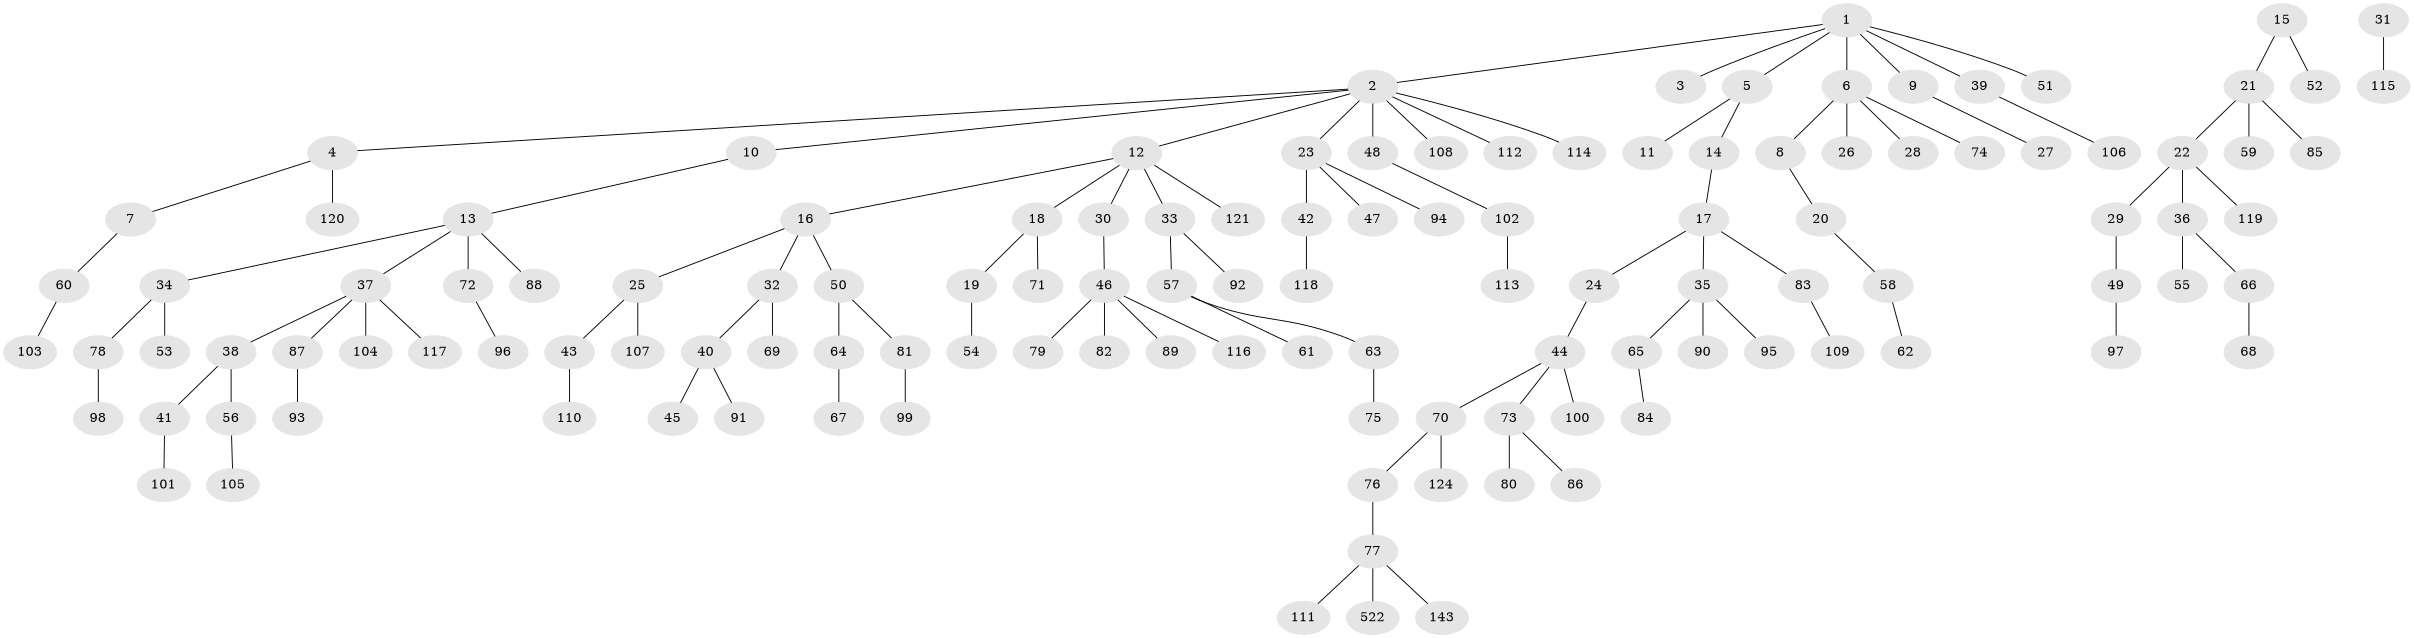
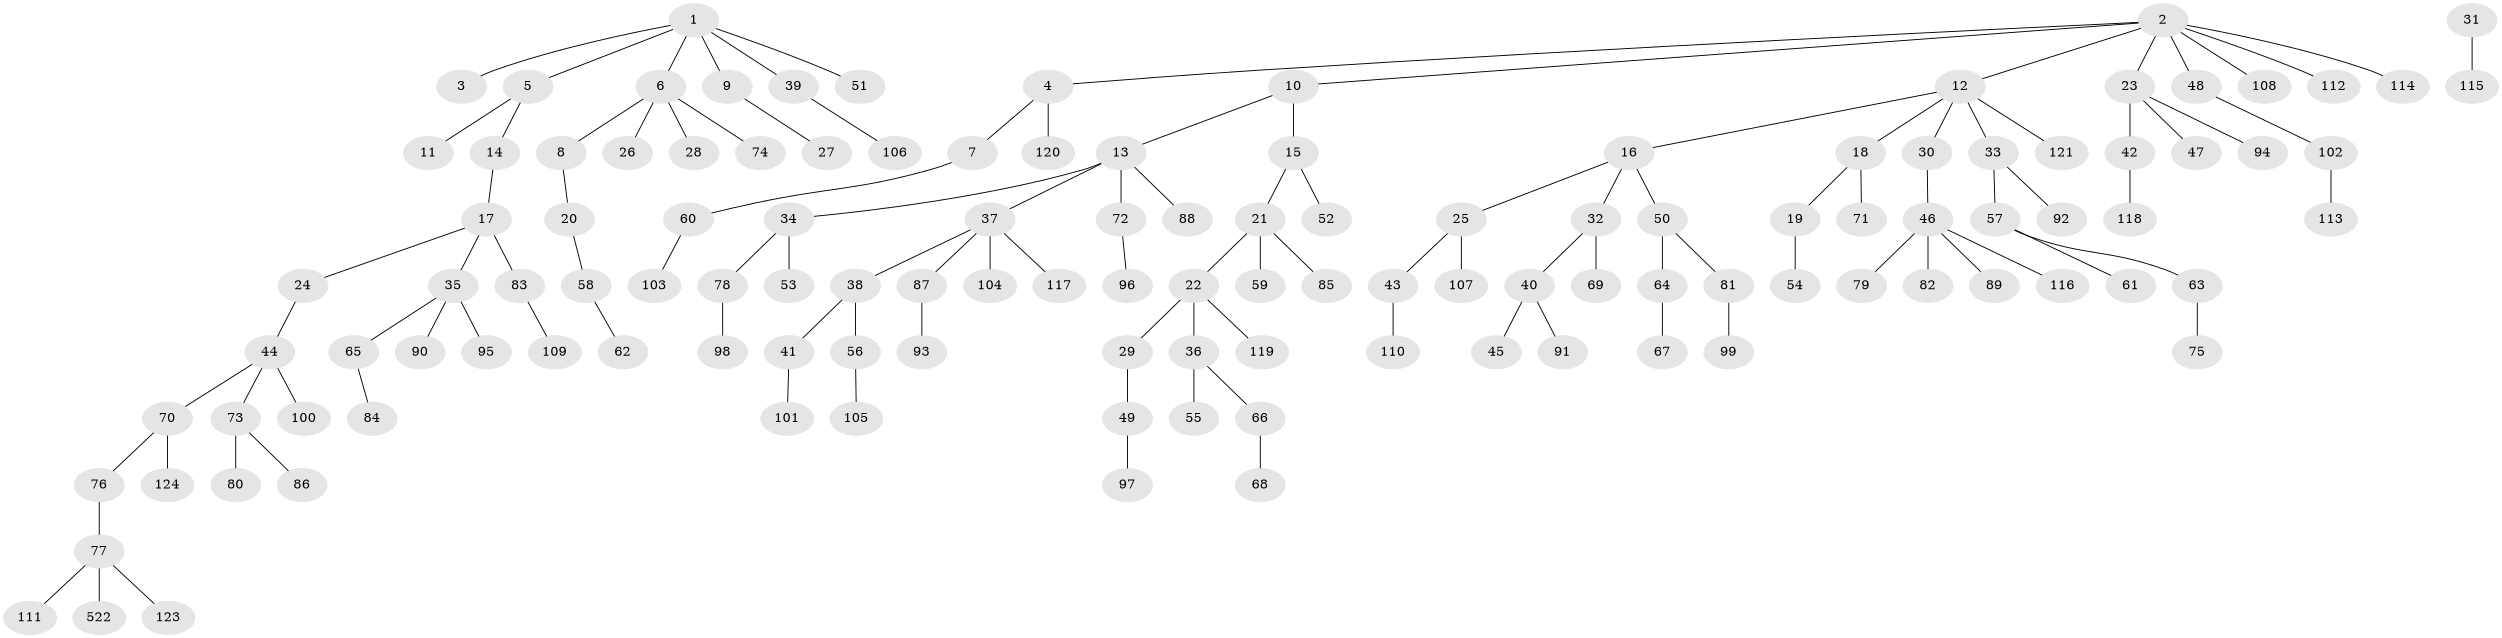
(1610, 53) -> none
none -> (1294, 120)
(1442, 618) -> (168, 618)
